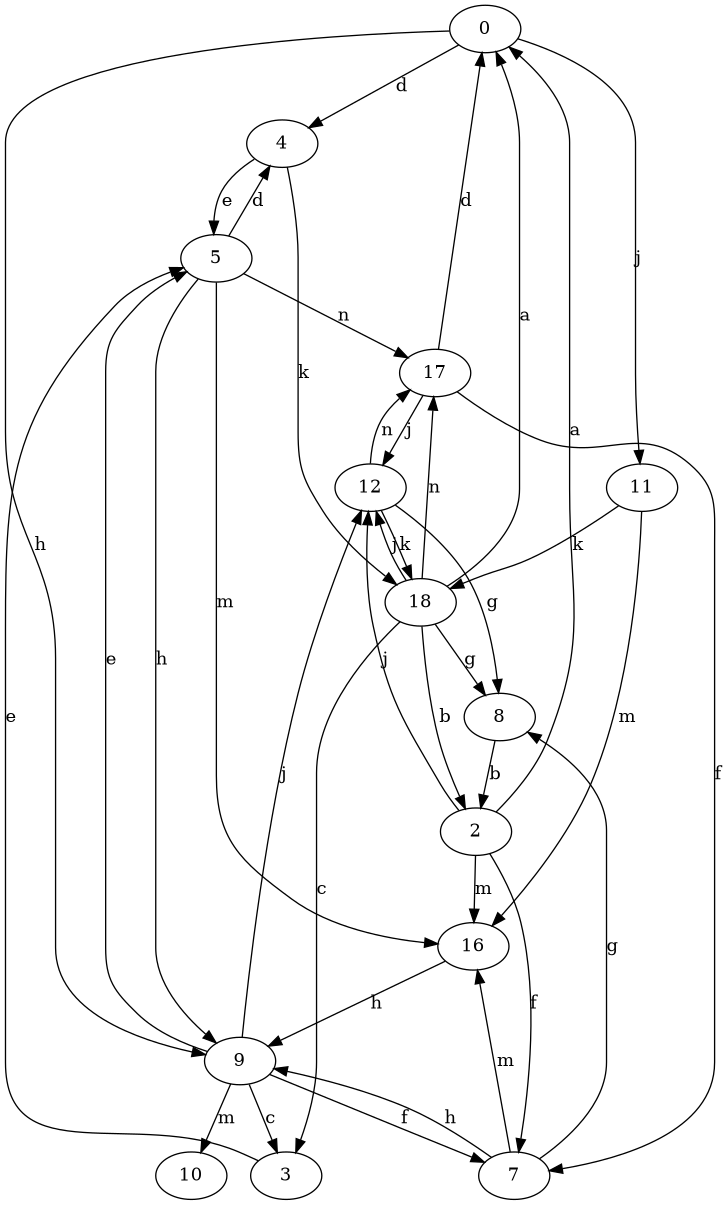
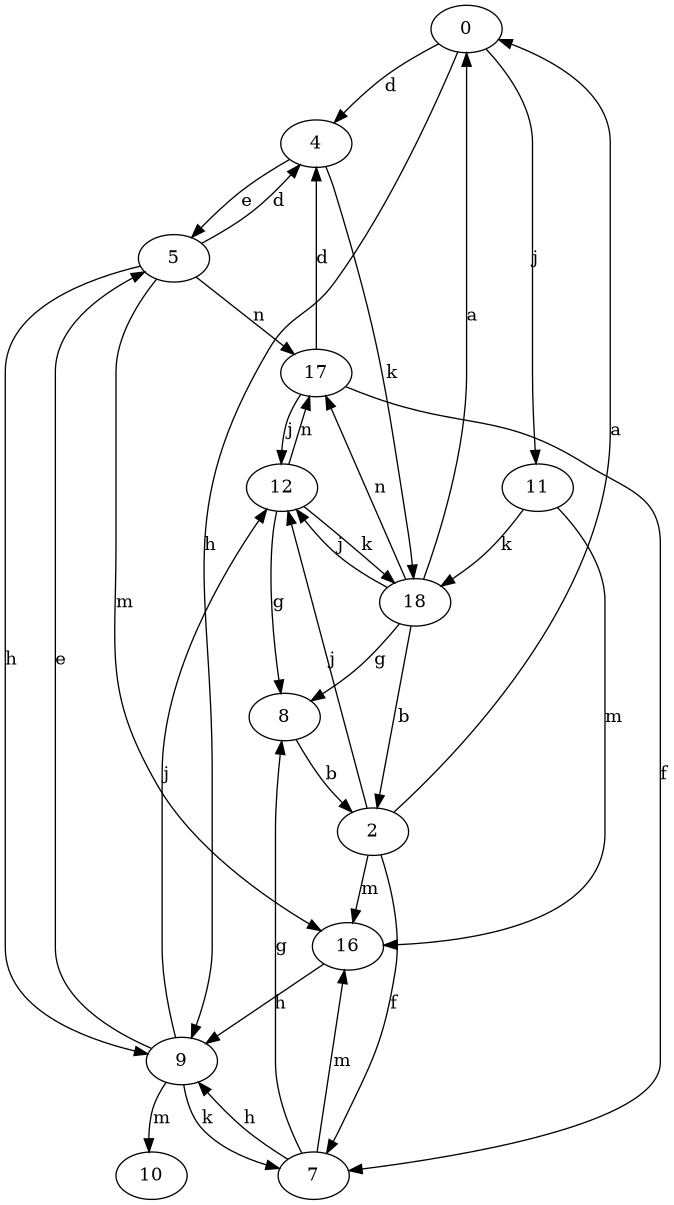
(459, 208) -> (316, 265)
(405, 1118) -> (208, 1118)
(286, 1176) -> none
